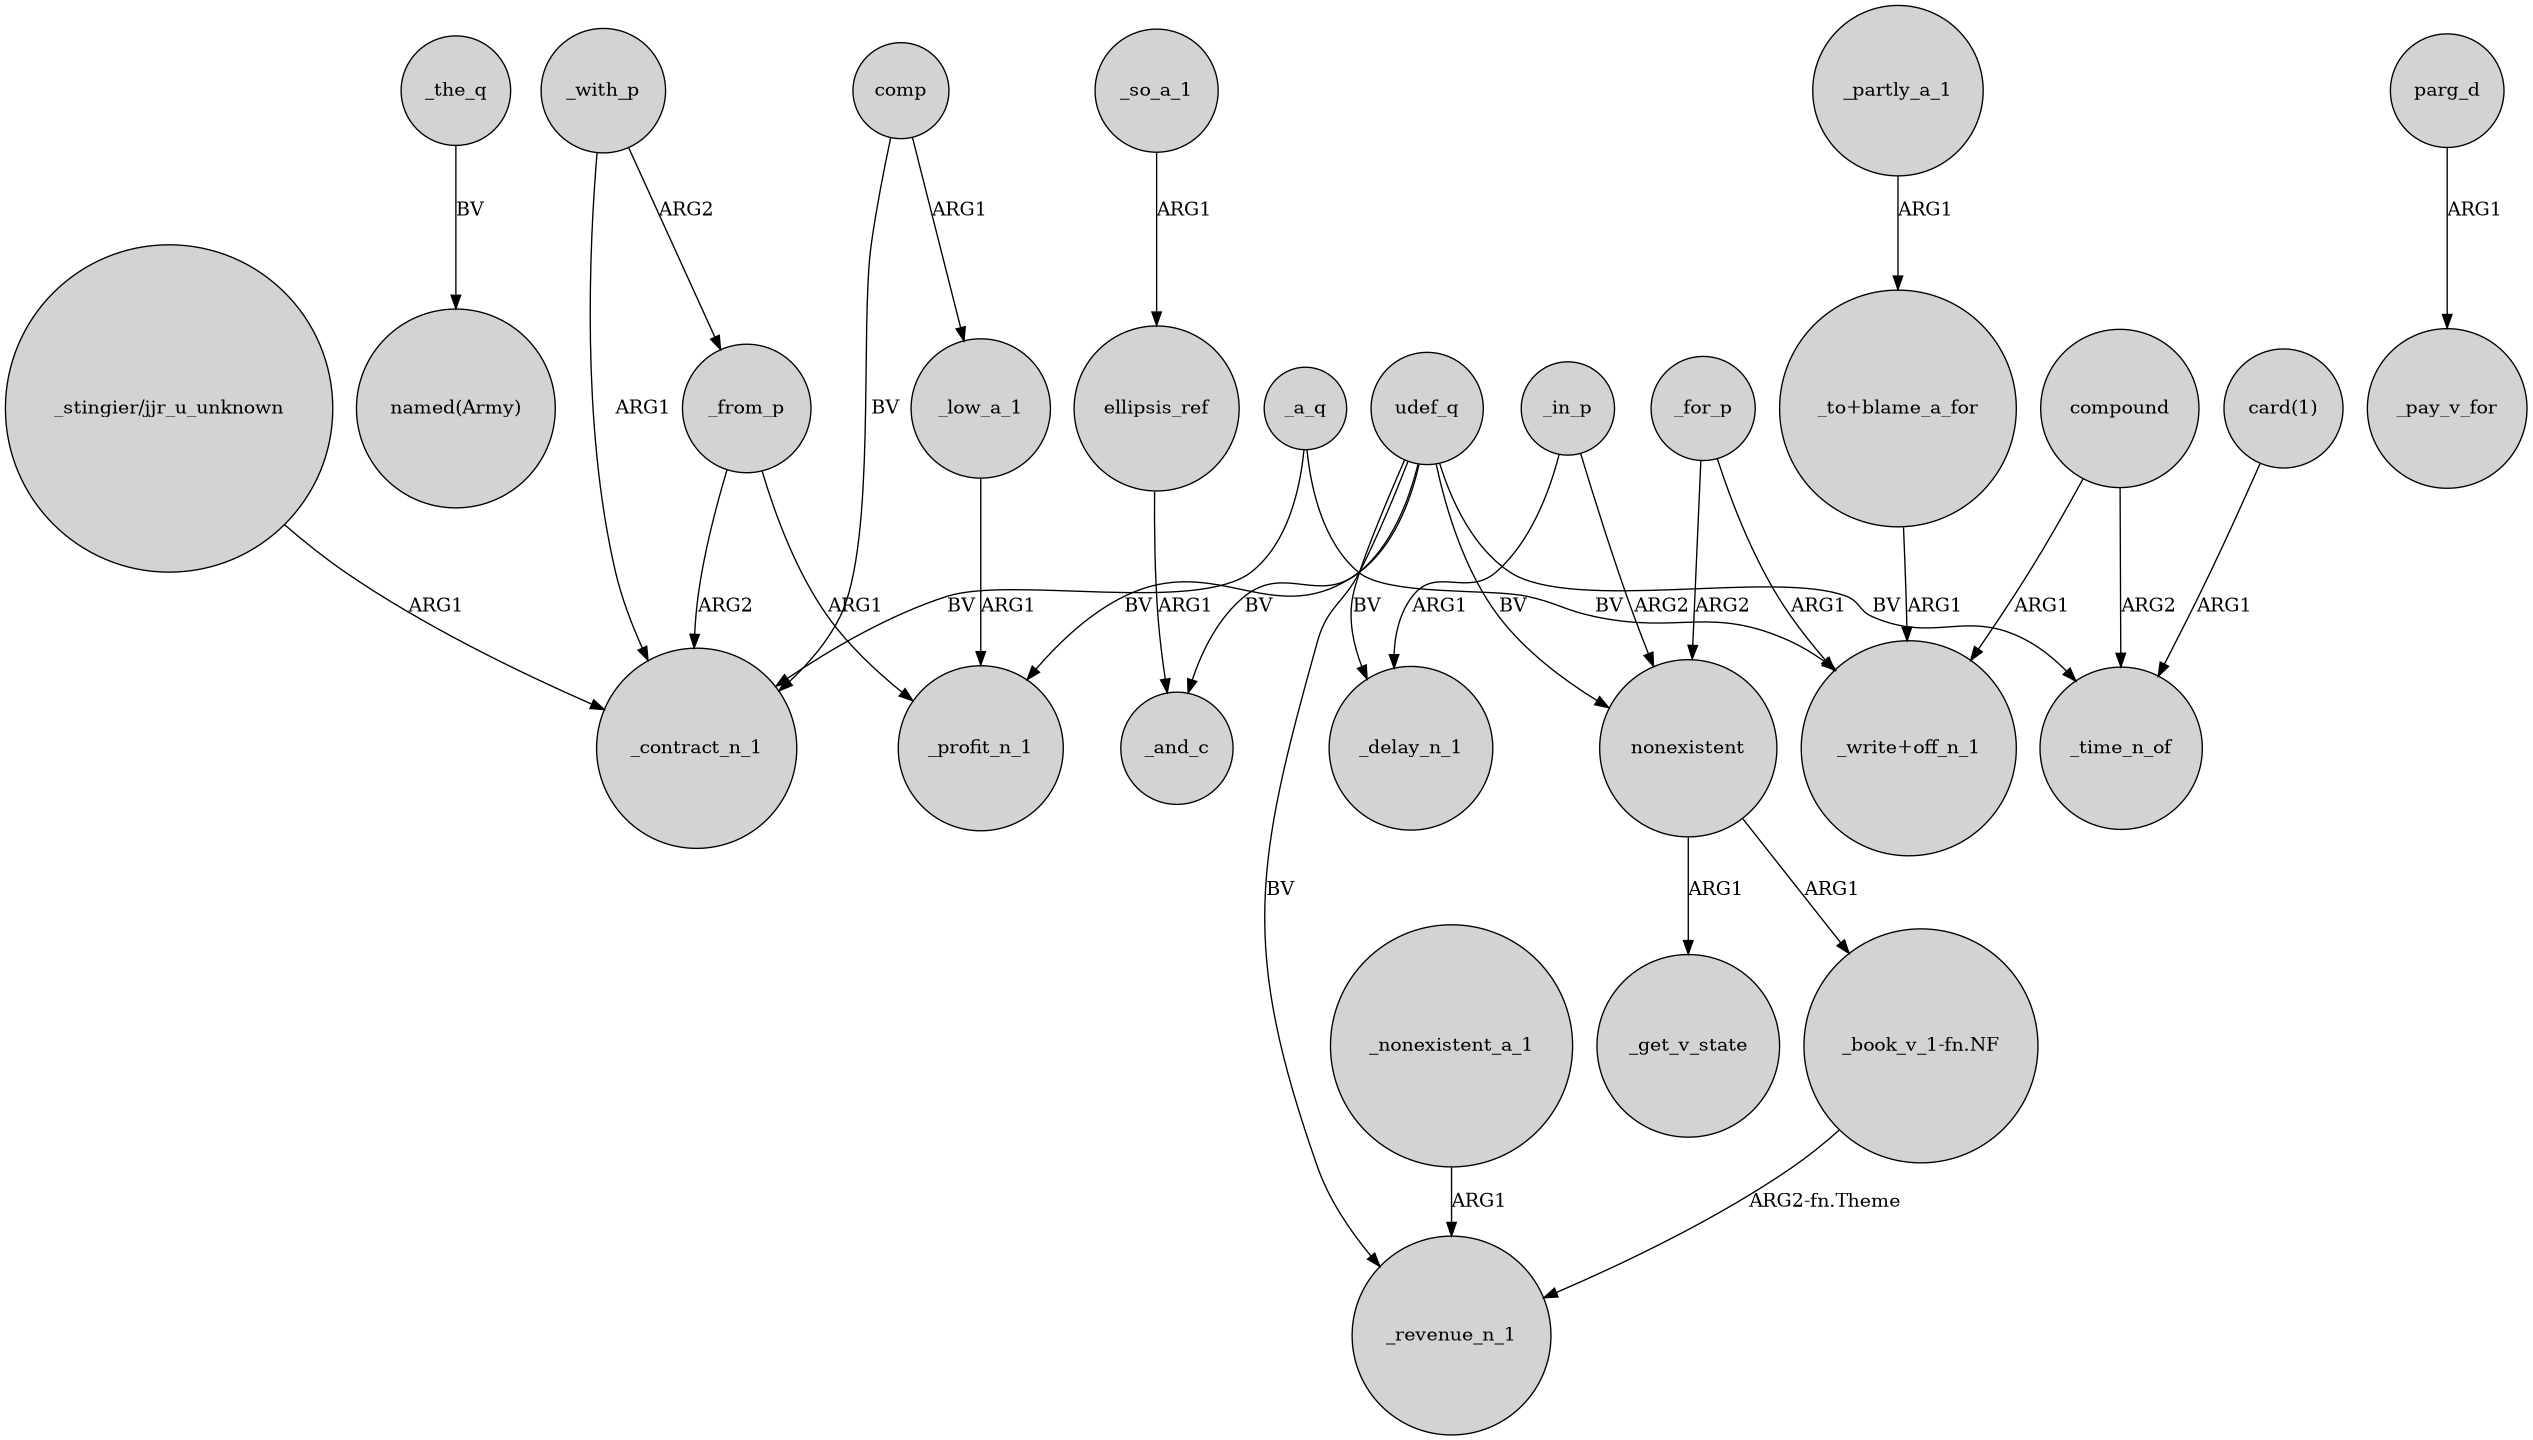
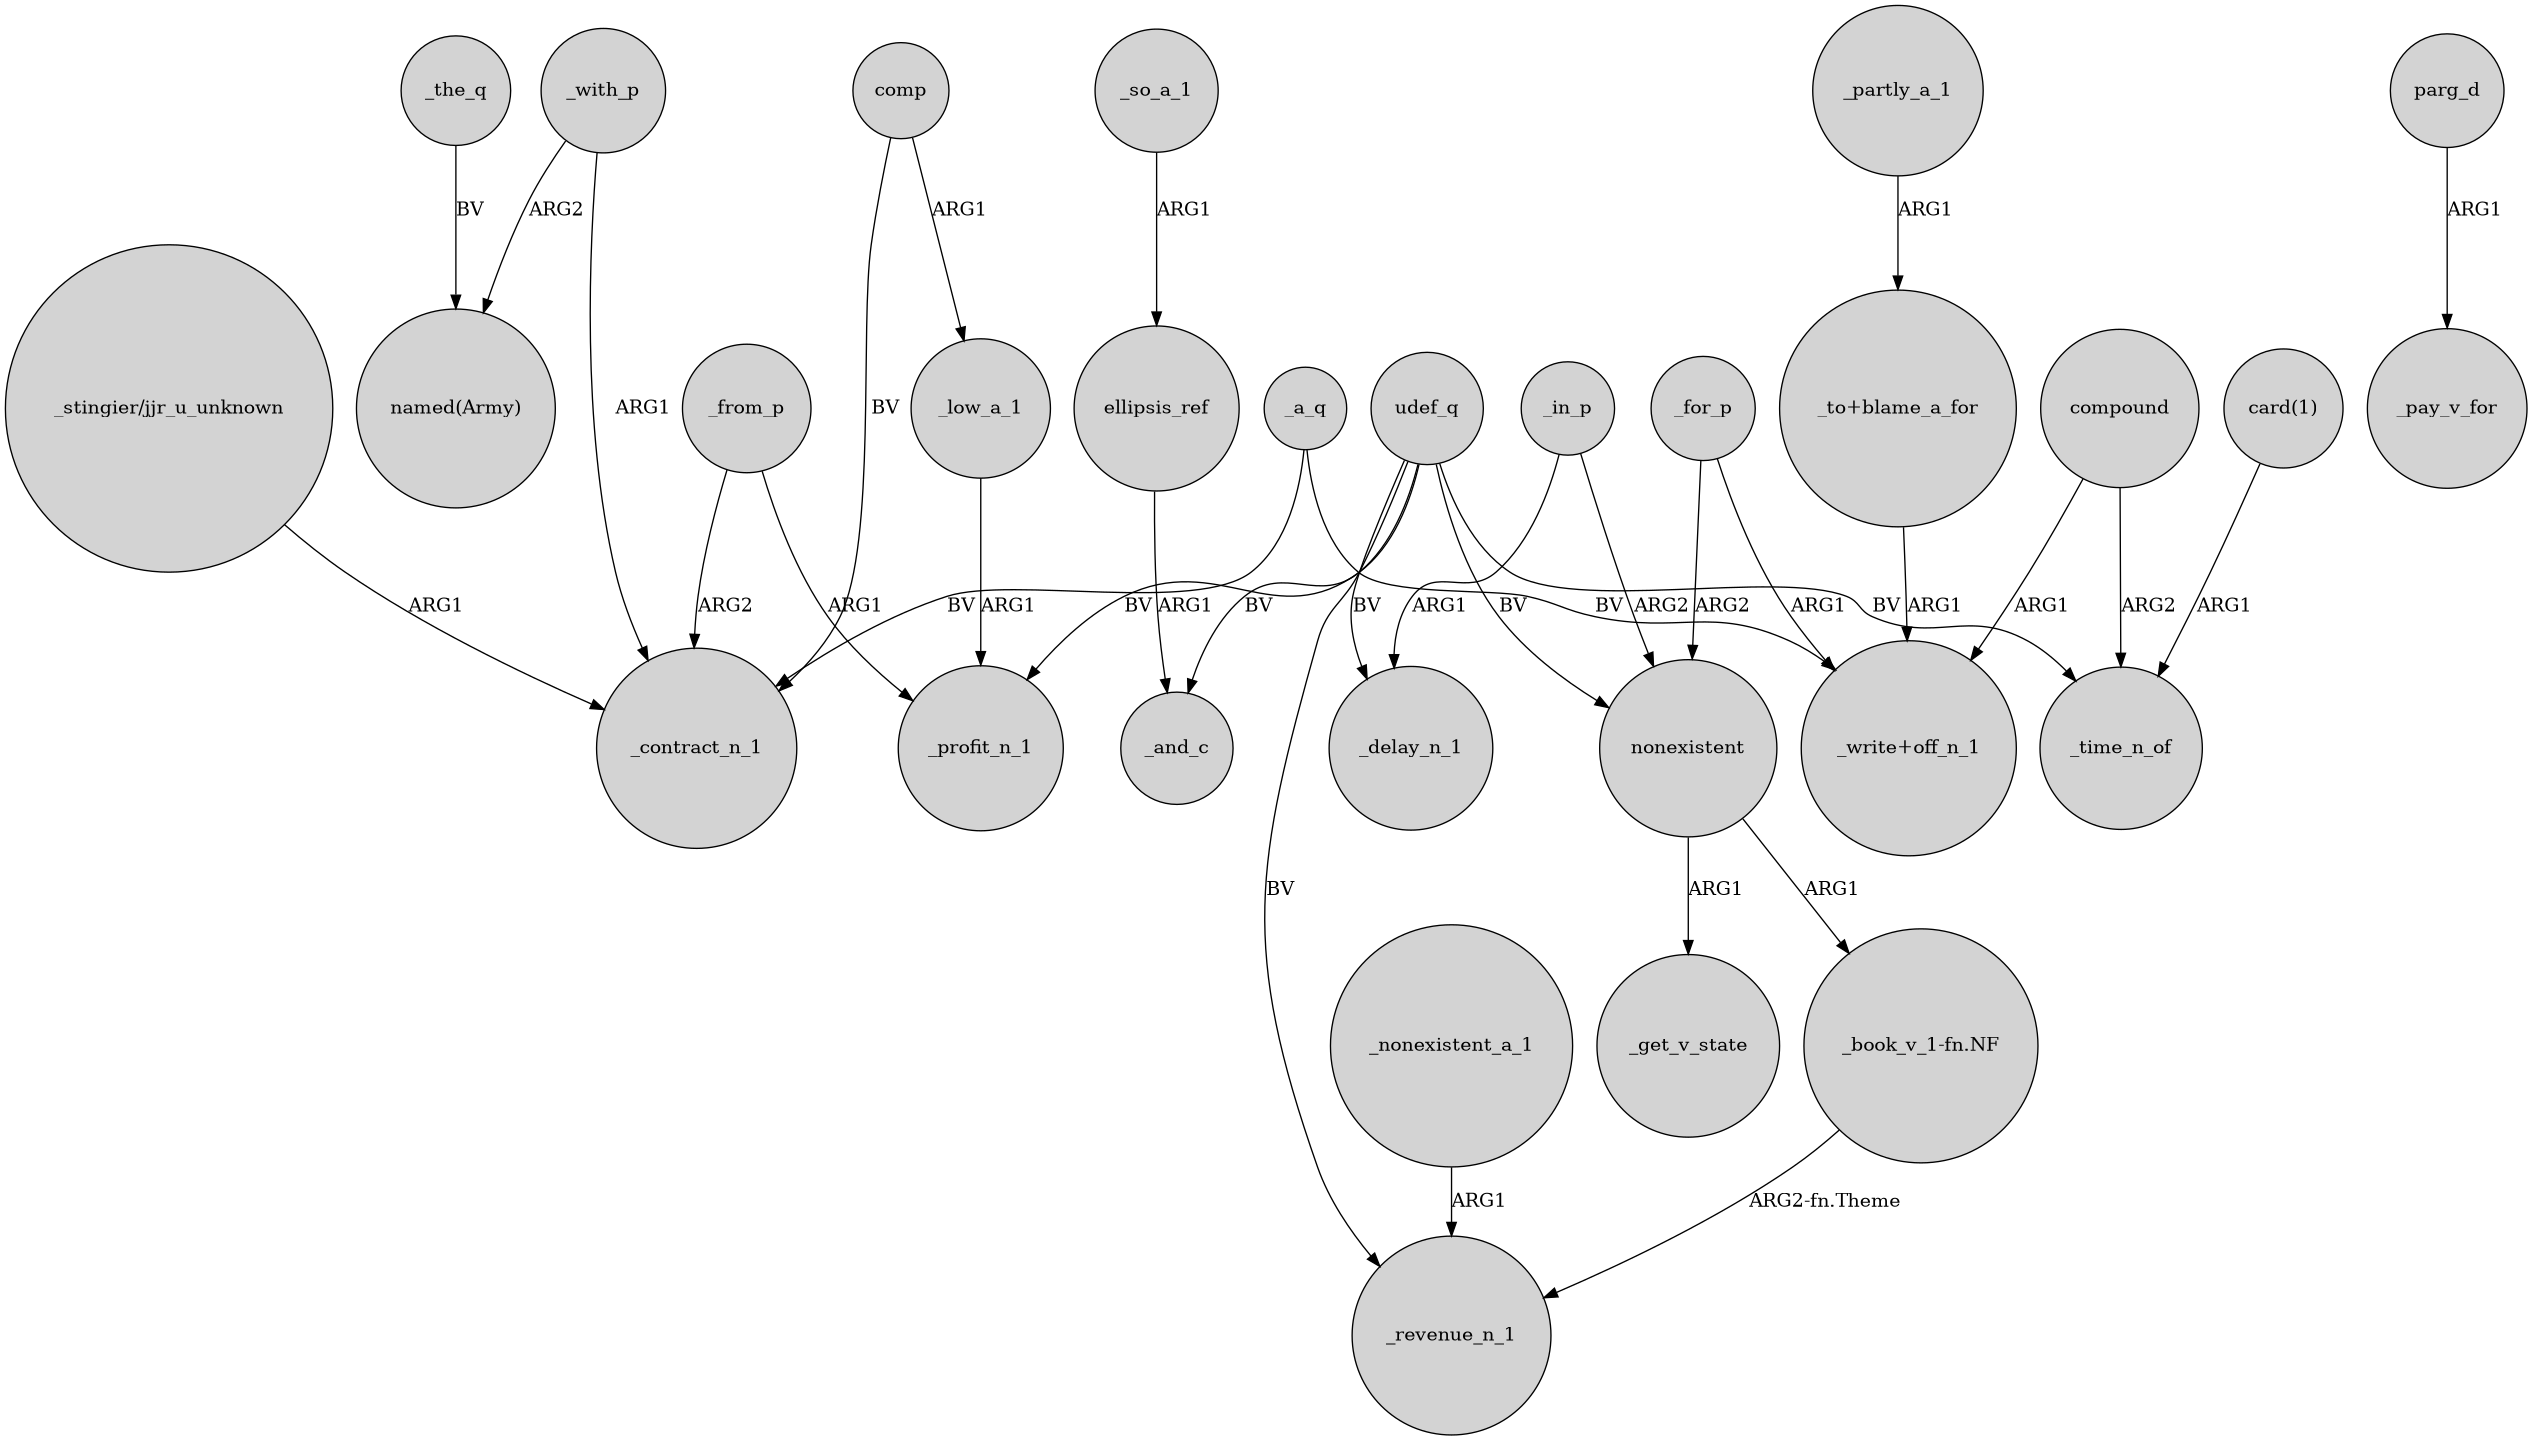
(672, 243) -> (521, 217)
